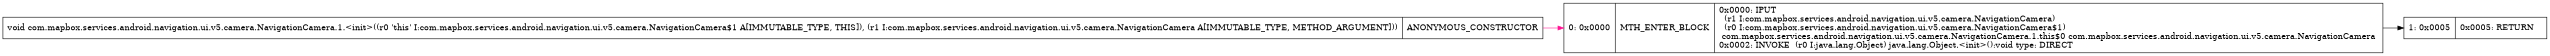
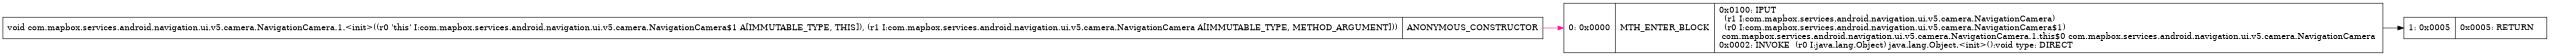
(1750, 10) -> (1750, 10)
